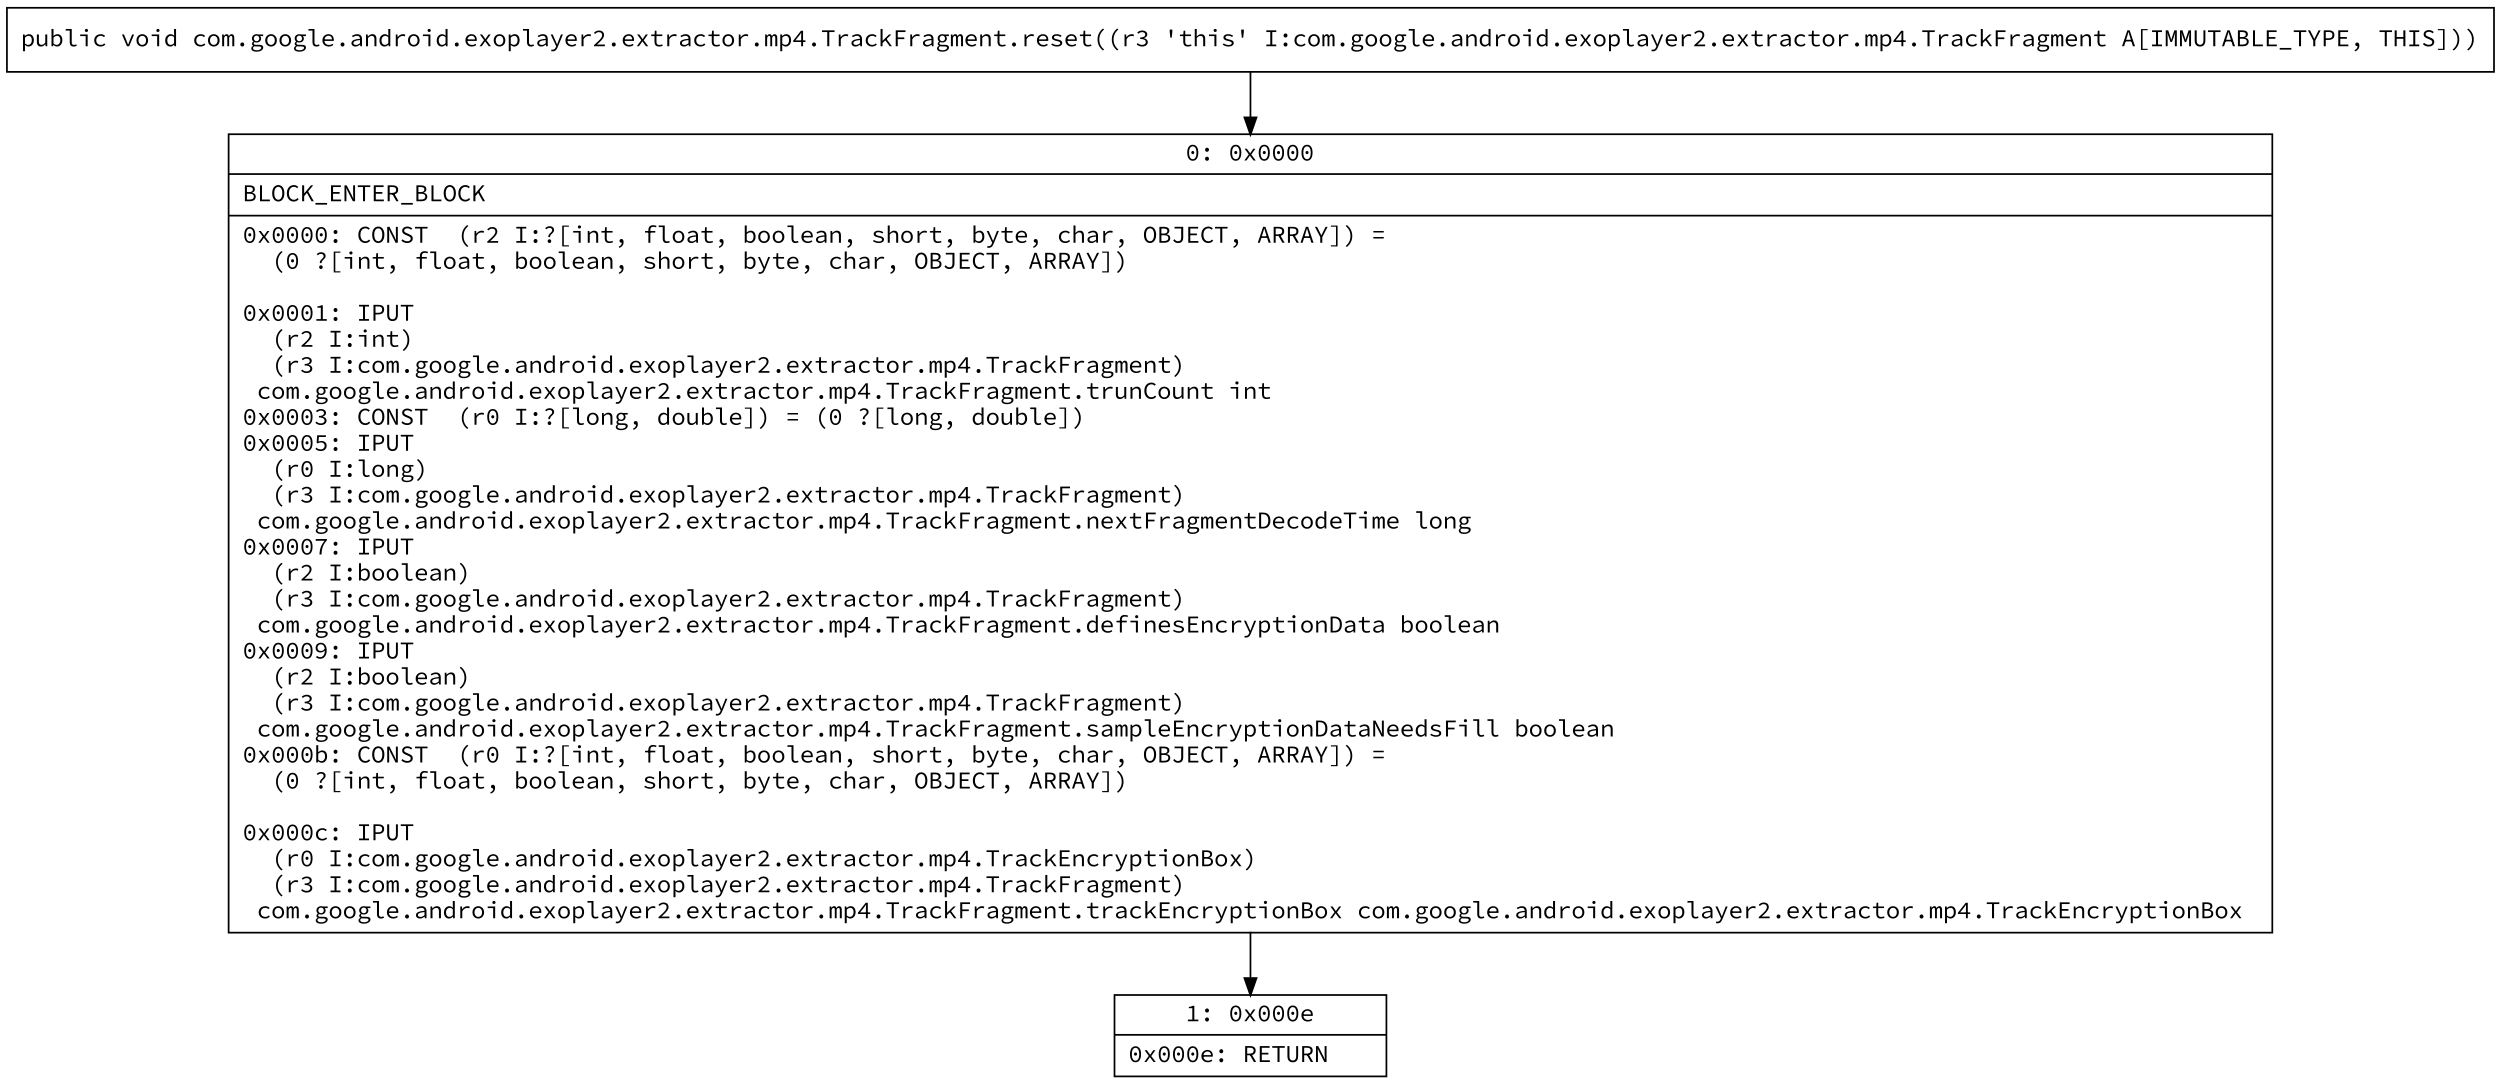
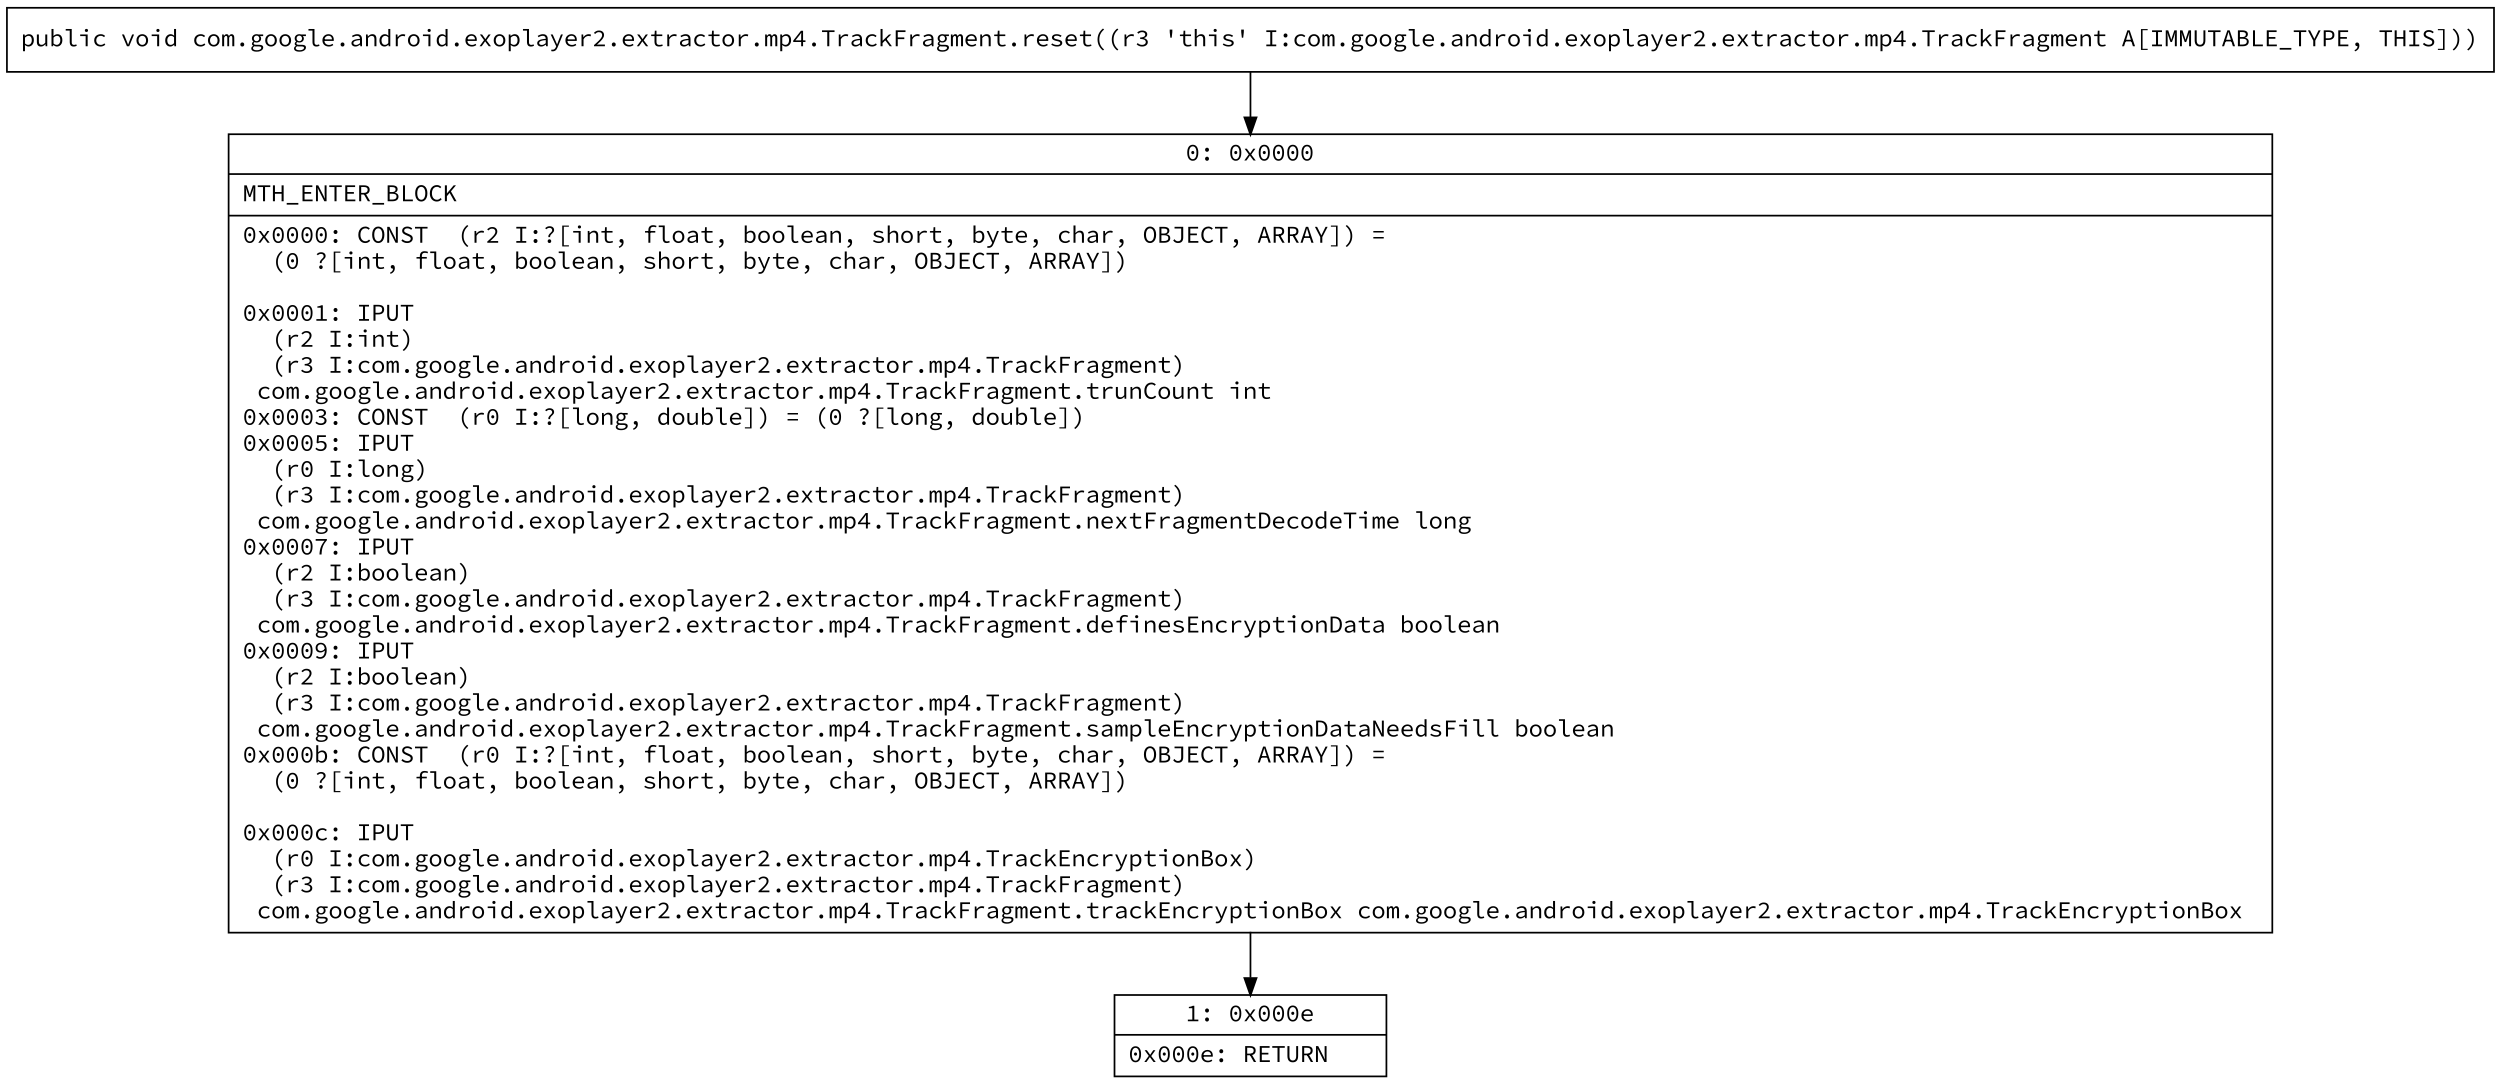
(365, 194) -> (350, 194)
